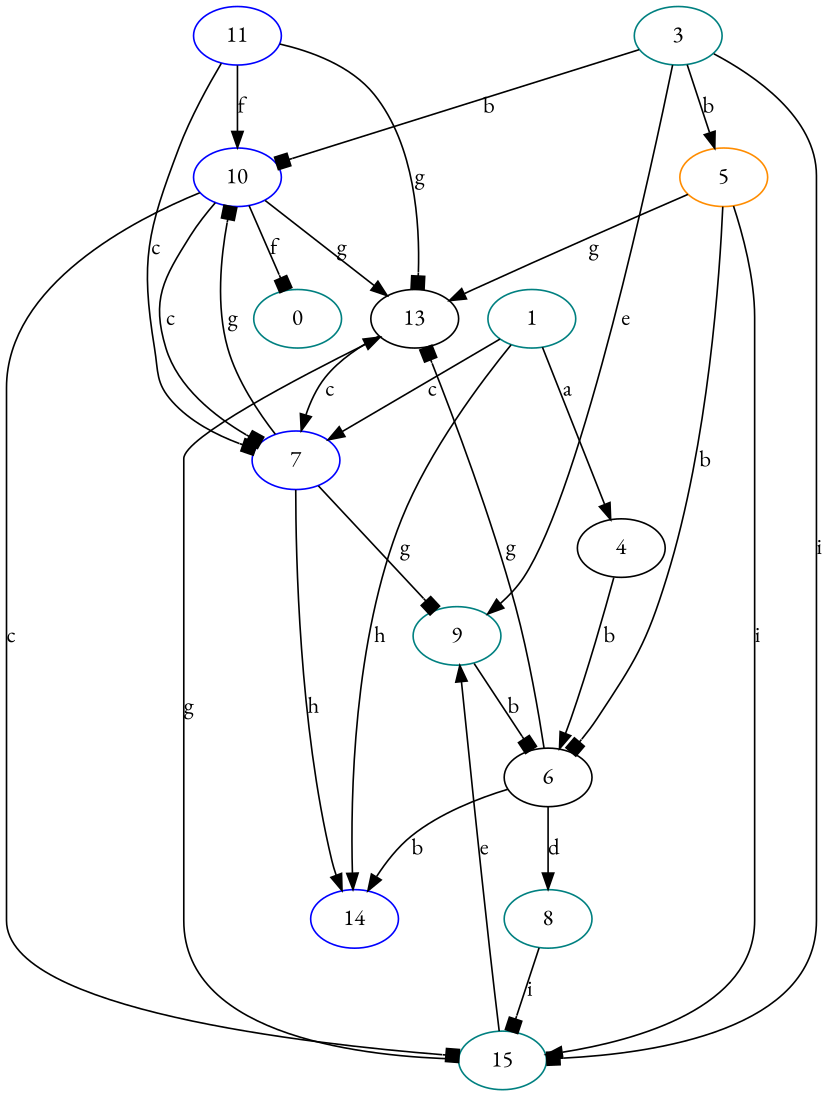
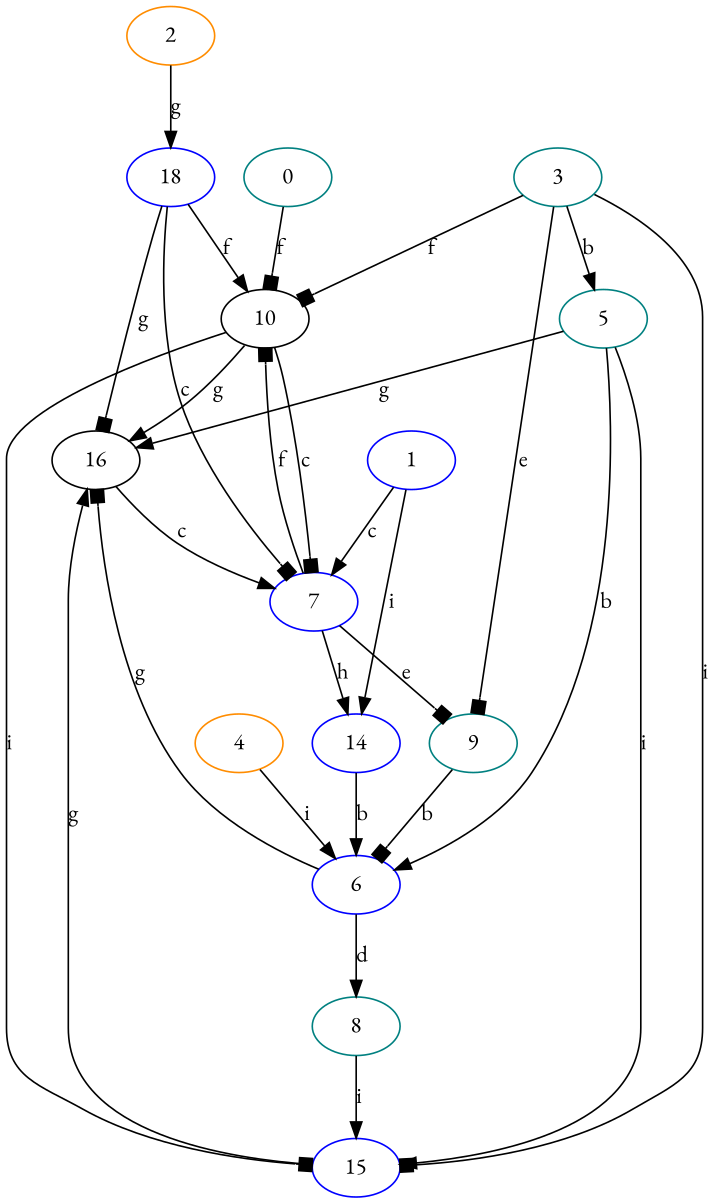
none -> (171, 36)
(237, 36) -> (171, 177)
(490, 107) -> (432, 248)
(237, 177) -> (265, 319)
(724, 177) -> (603, 319)
(264, 240) -> (278, 240)
(233, 319) -> (282, 460)
(415, 319) -> (96, 460)
(532, 319) -> (411, 460)
(608, 343) -> (517, 452)
(573, 426) -> none
(690, 484) -> (587, 642)
(406, 548) -> (407, 673)
(621, 548) -> (239, 743)
(12, 636) -> (10, 743)
(381, 636) -> (392, 602)
(610, 636) -> (307, 814)
(548, 777) -> (356, 885)
(434, 821) -> (356, 806)
(480, 856) -> none
(528, 982) -> (356, 1089)
(503, 1060) -> (356, 1168)
